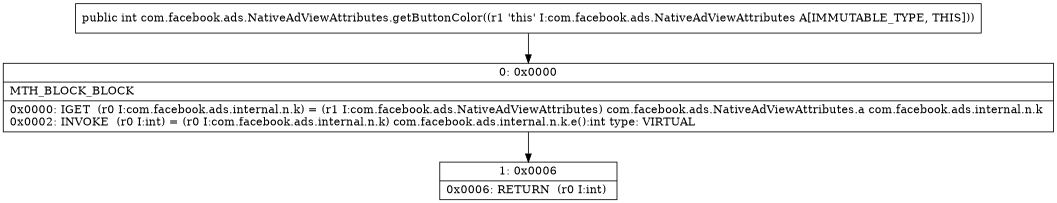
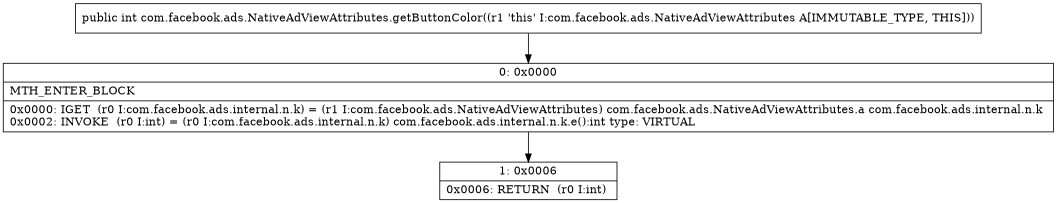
(72, 91) -> (73, 91)
